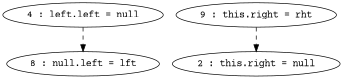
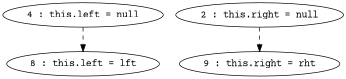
(83, 15) -> (83, 15)
(256, 36) -> (260, 36)
(83, 64) -> (83, 64)
